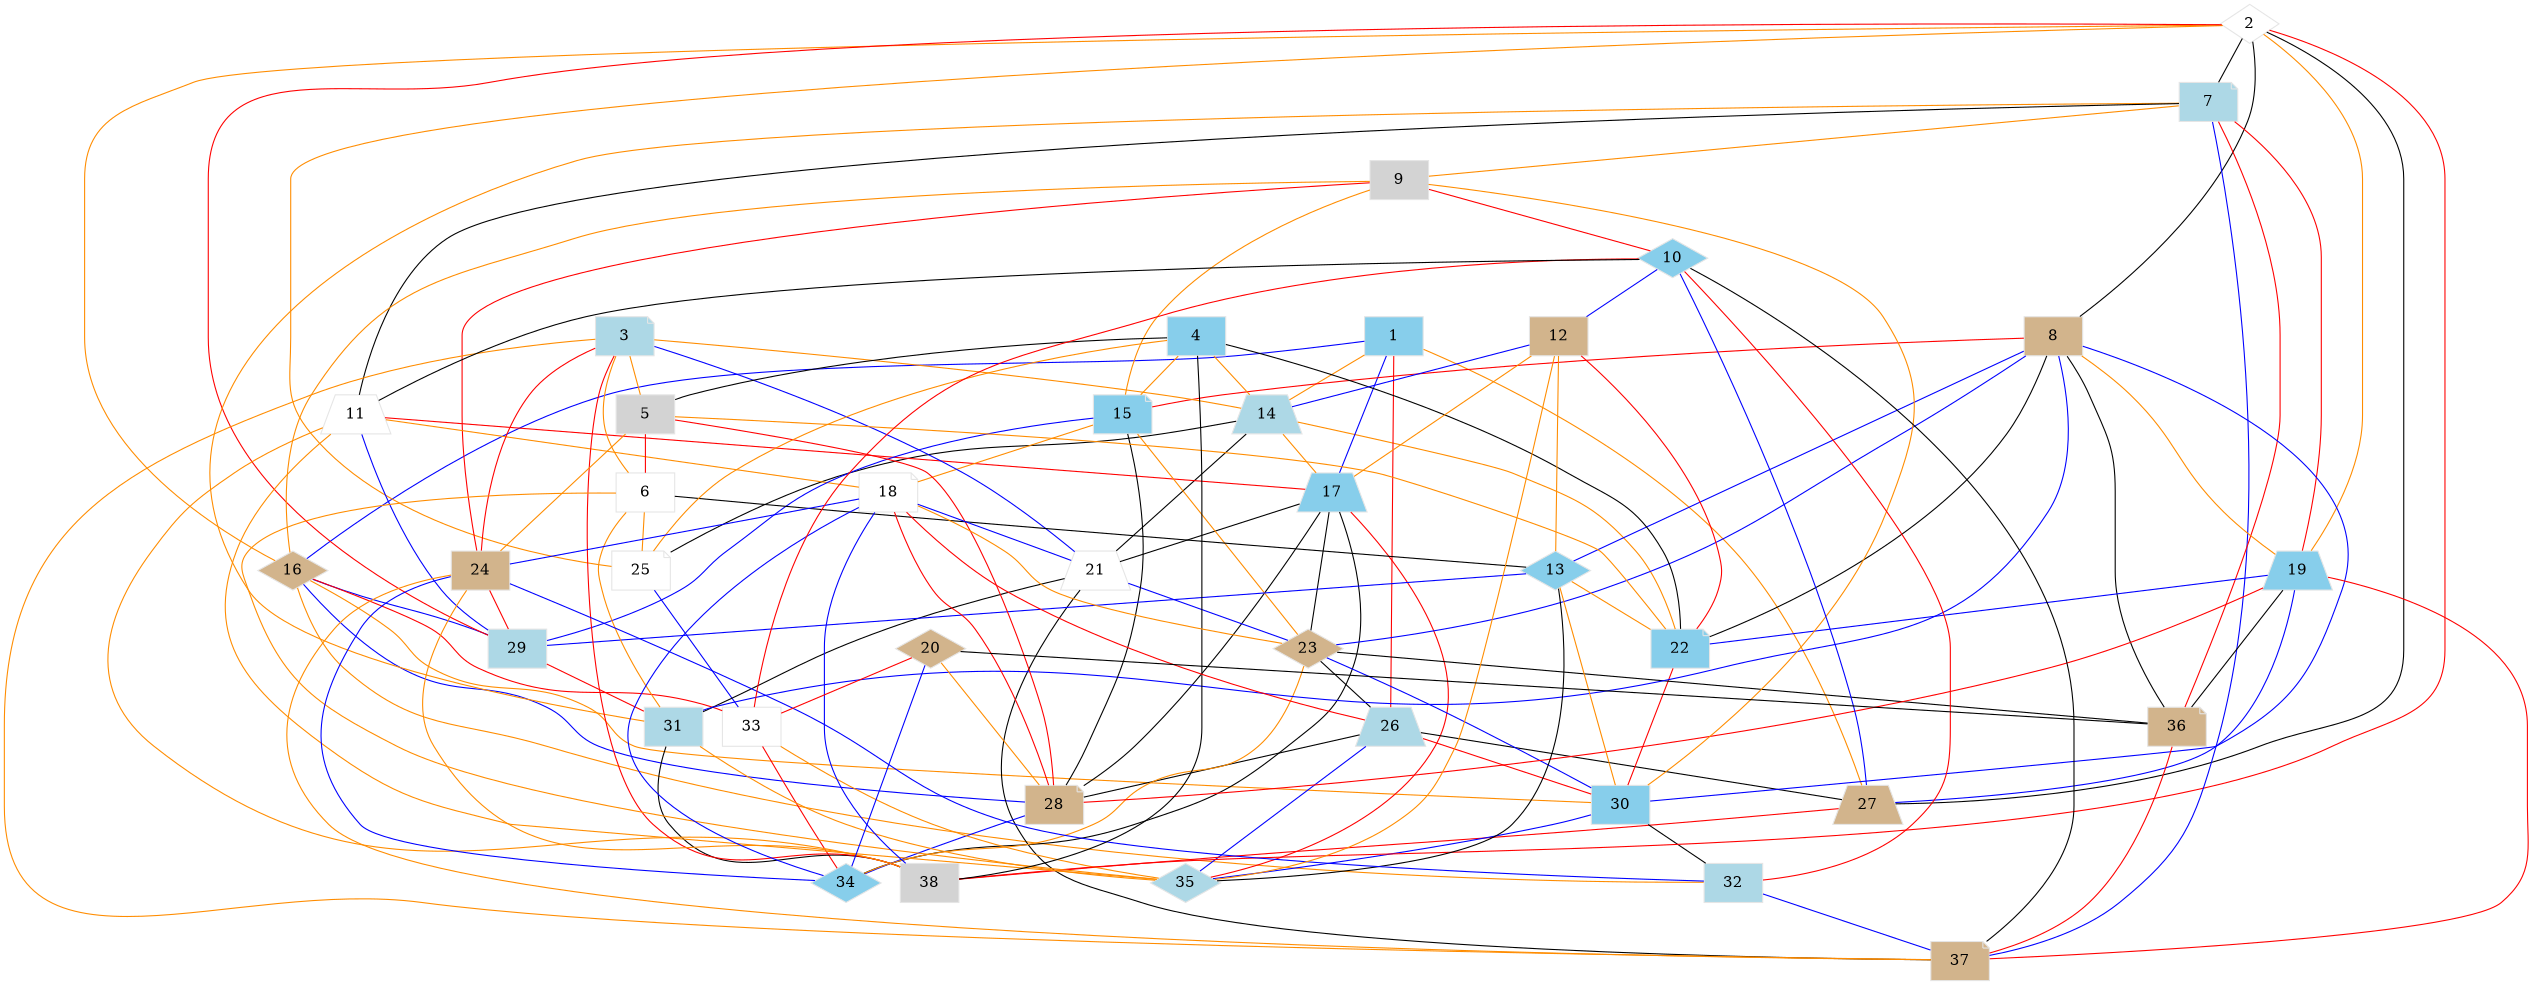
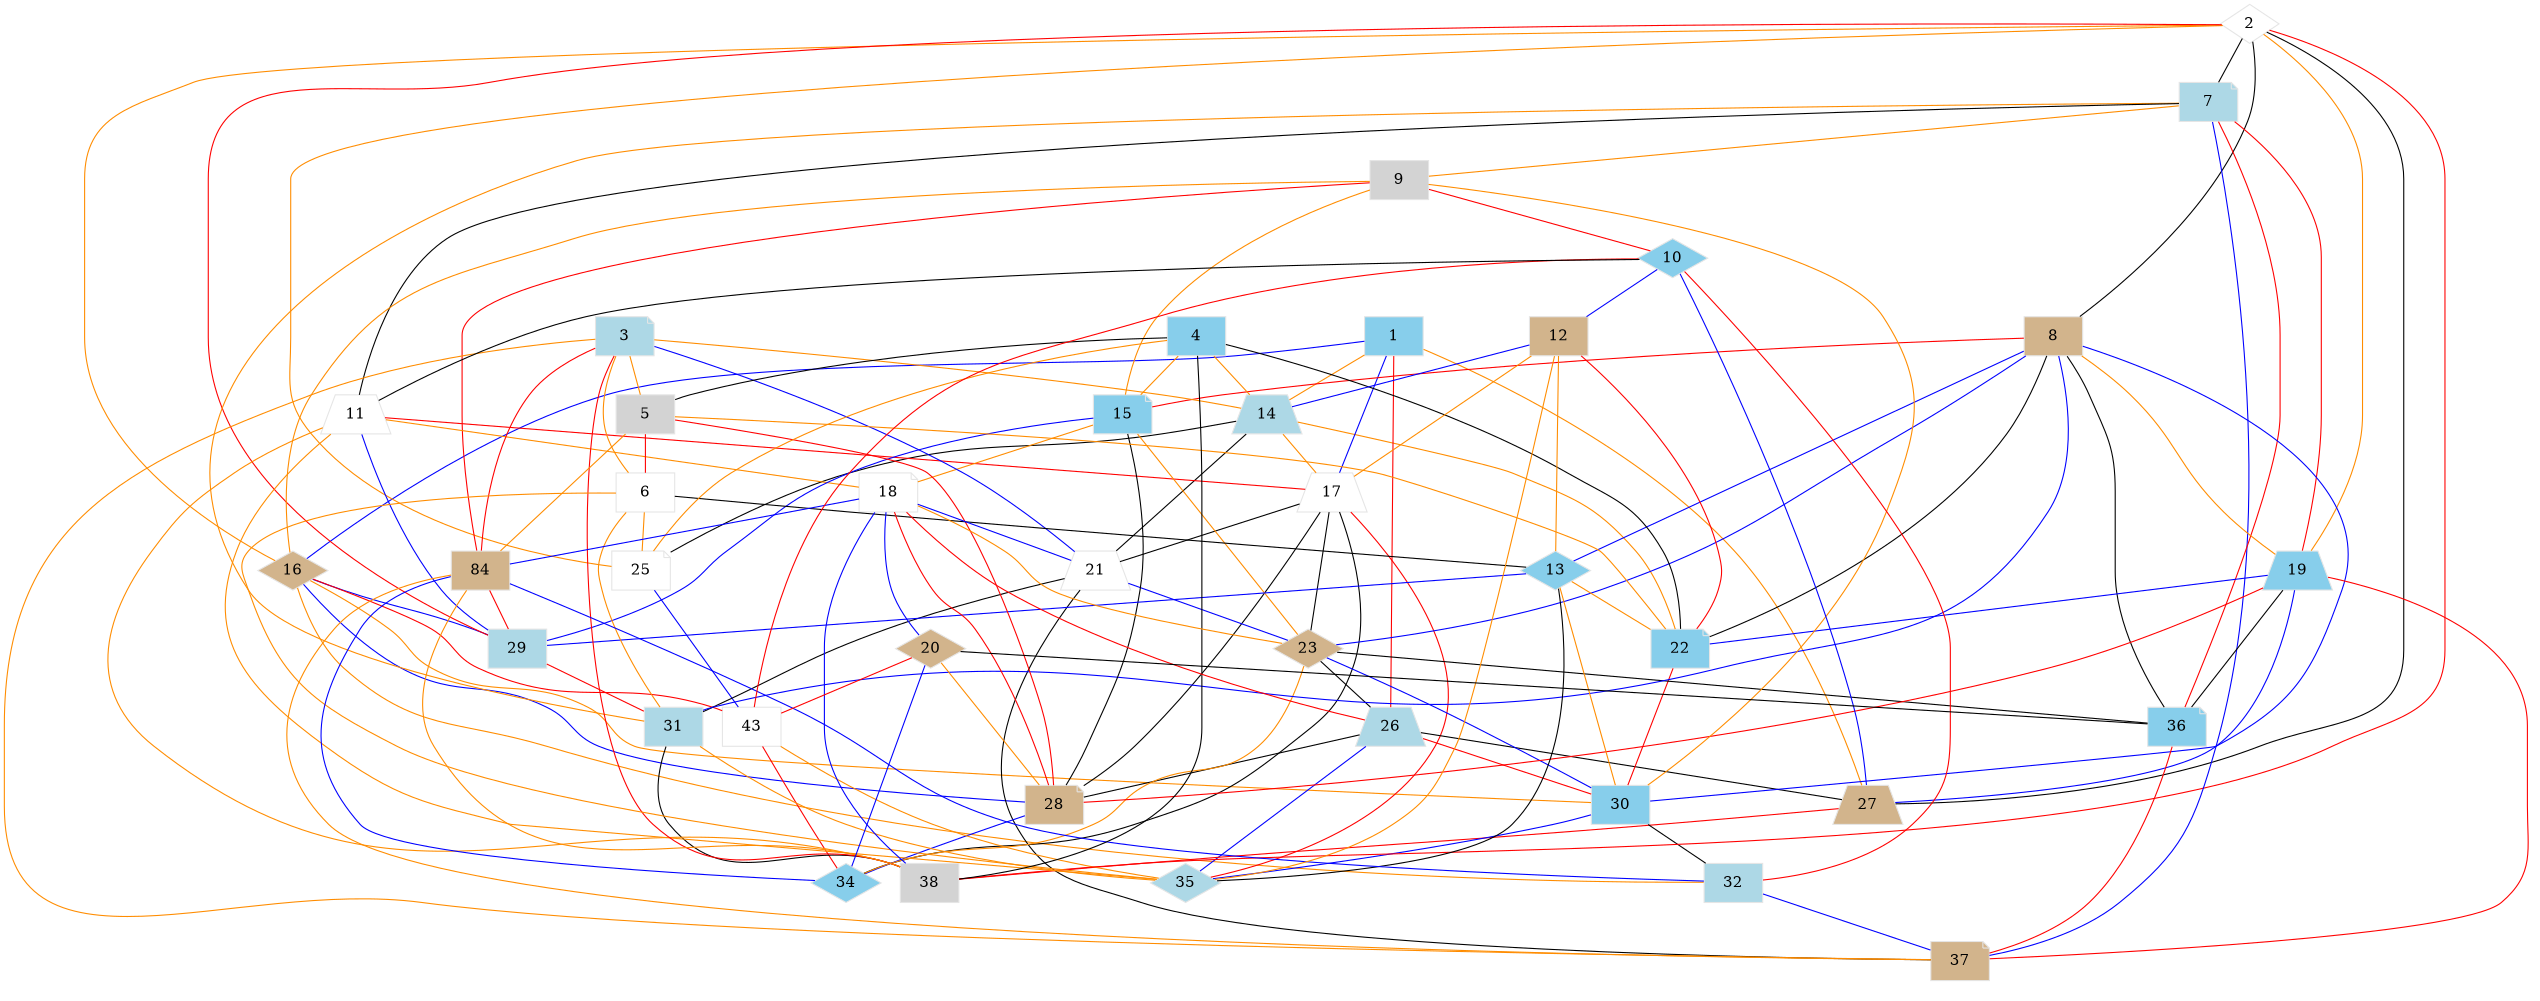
(1332, 492) -> (1332, 492)
(2005, 531) -> none
(481, 571) -> (481, 571)
(655, 672) -> (888, 578)
(752, 727) -> (752, 727)
(2177, 727) -> (2177, 727)
